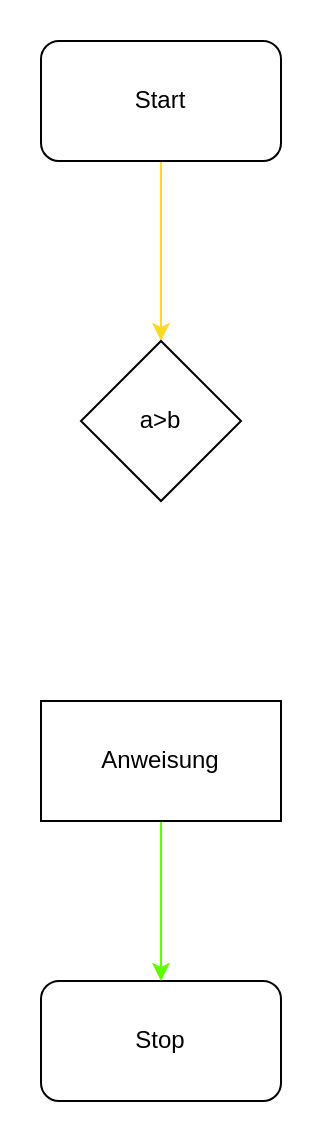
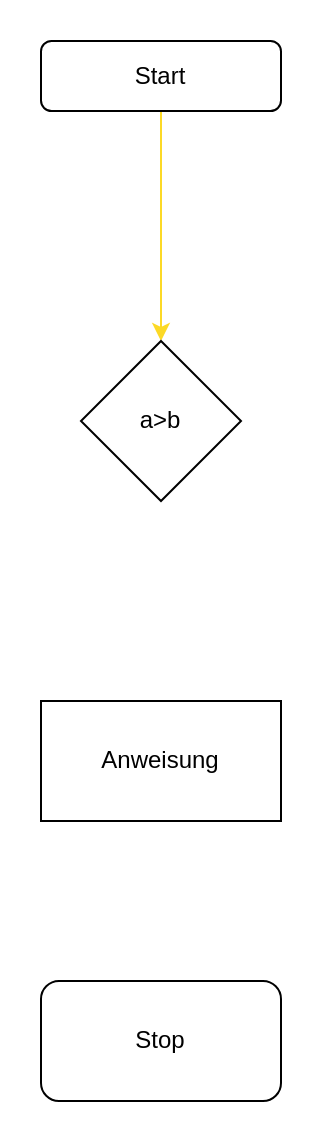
(161, 101) -> (161, 76)
(161, 894) -> none
